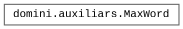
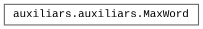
(92, 15) -> (101, 15)
